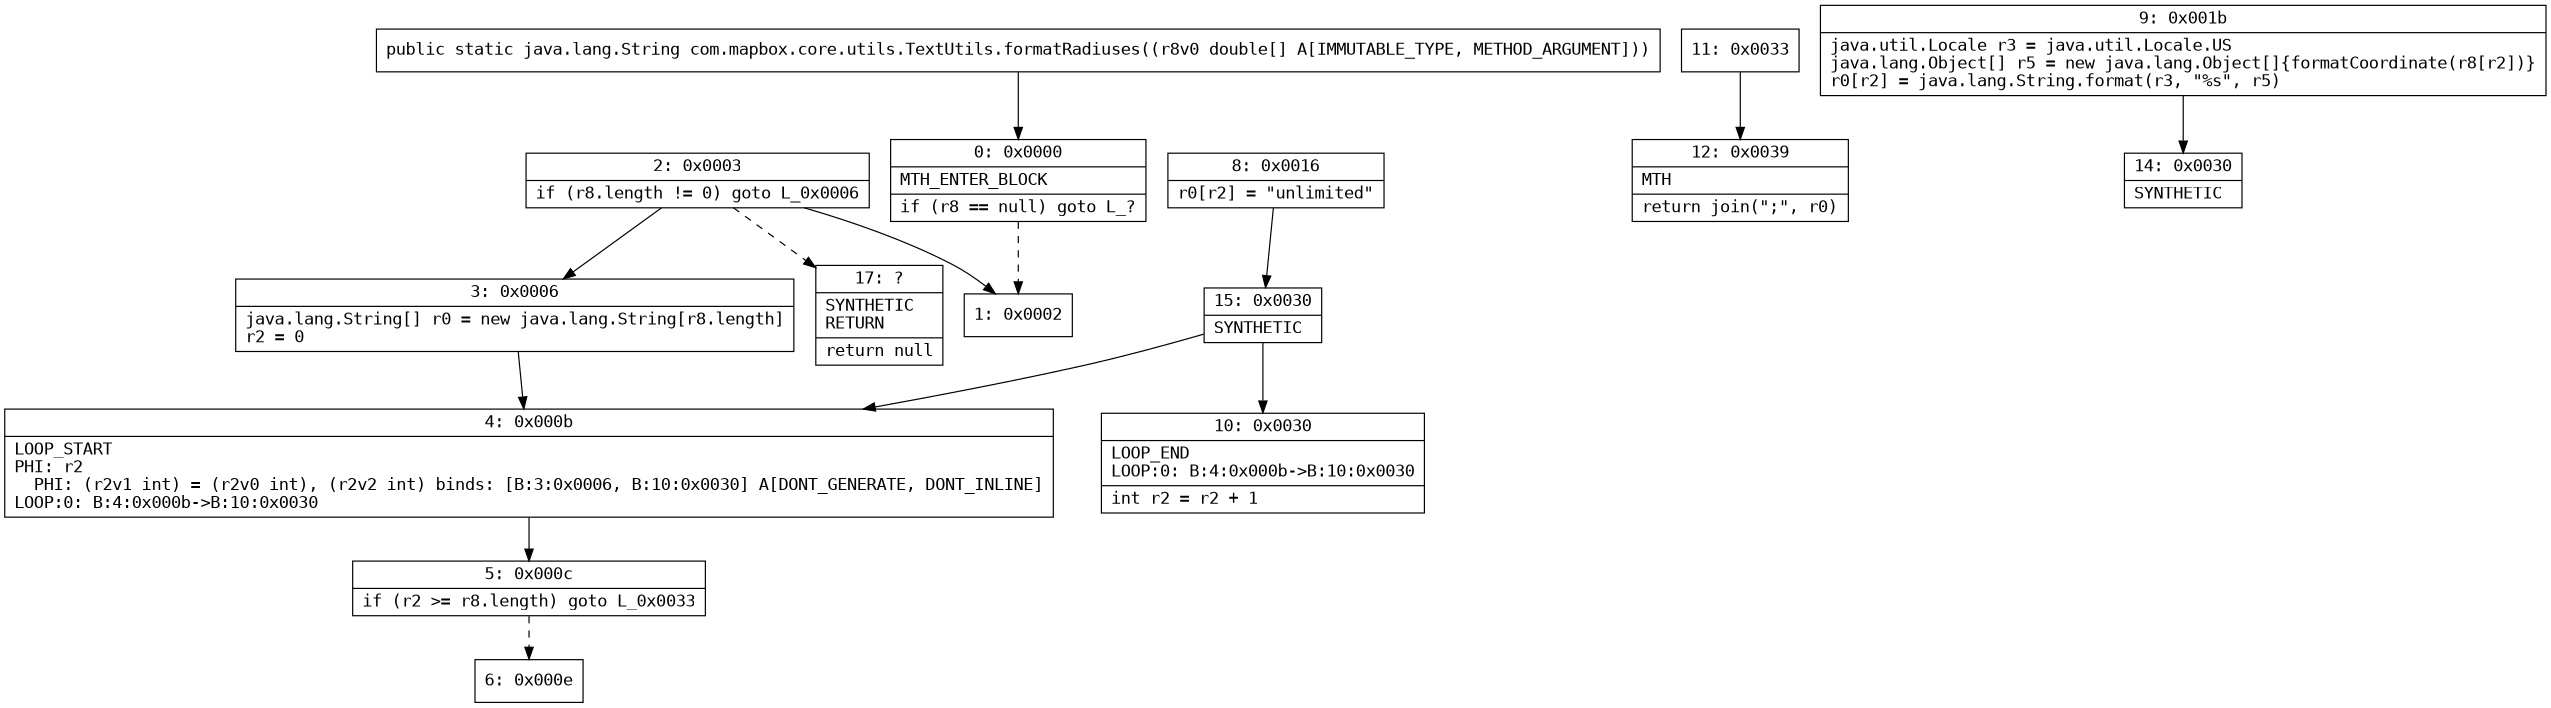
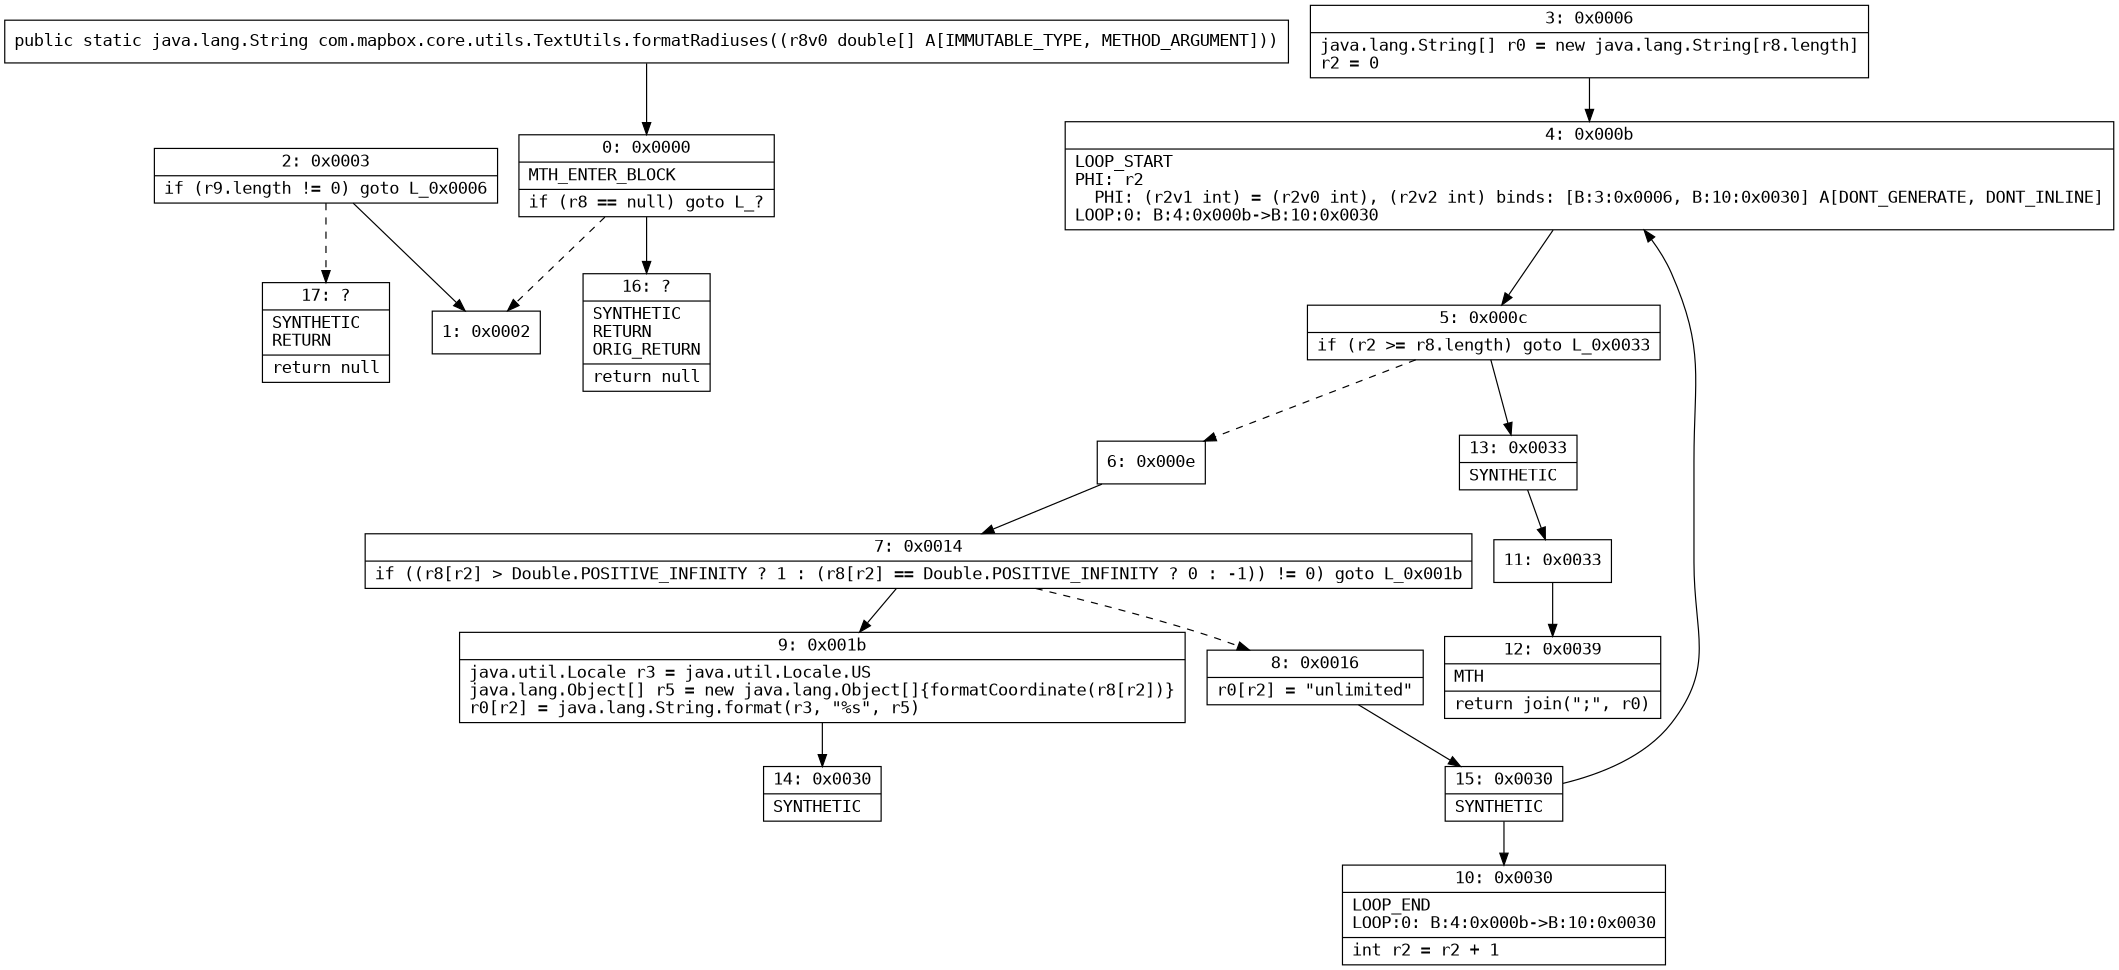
(698, 194) -> (326, 189)
(617, 240) -> none
none -> (647, 332)
none -> (1518, 463)
none -> (919, 561)
